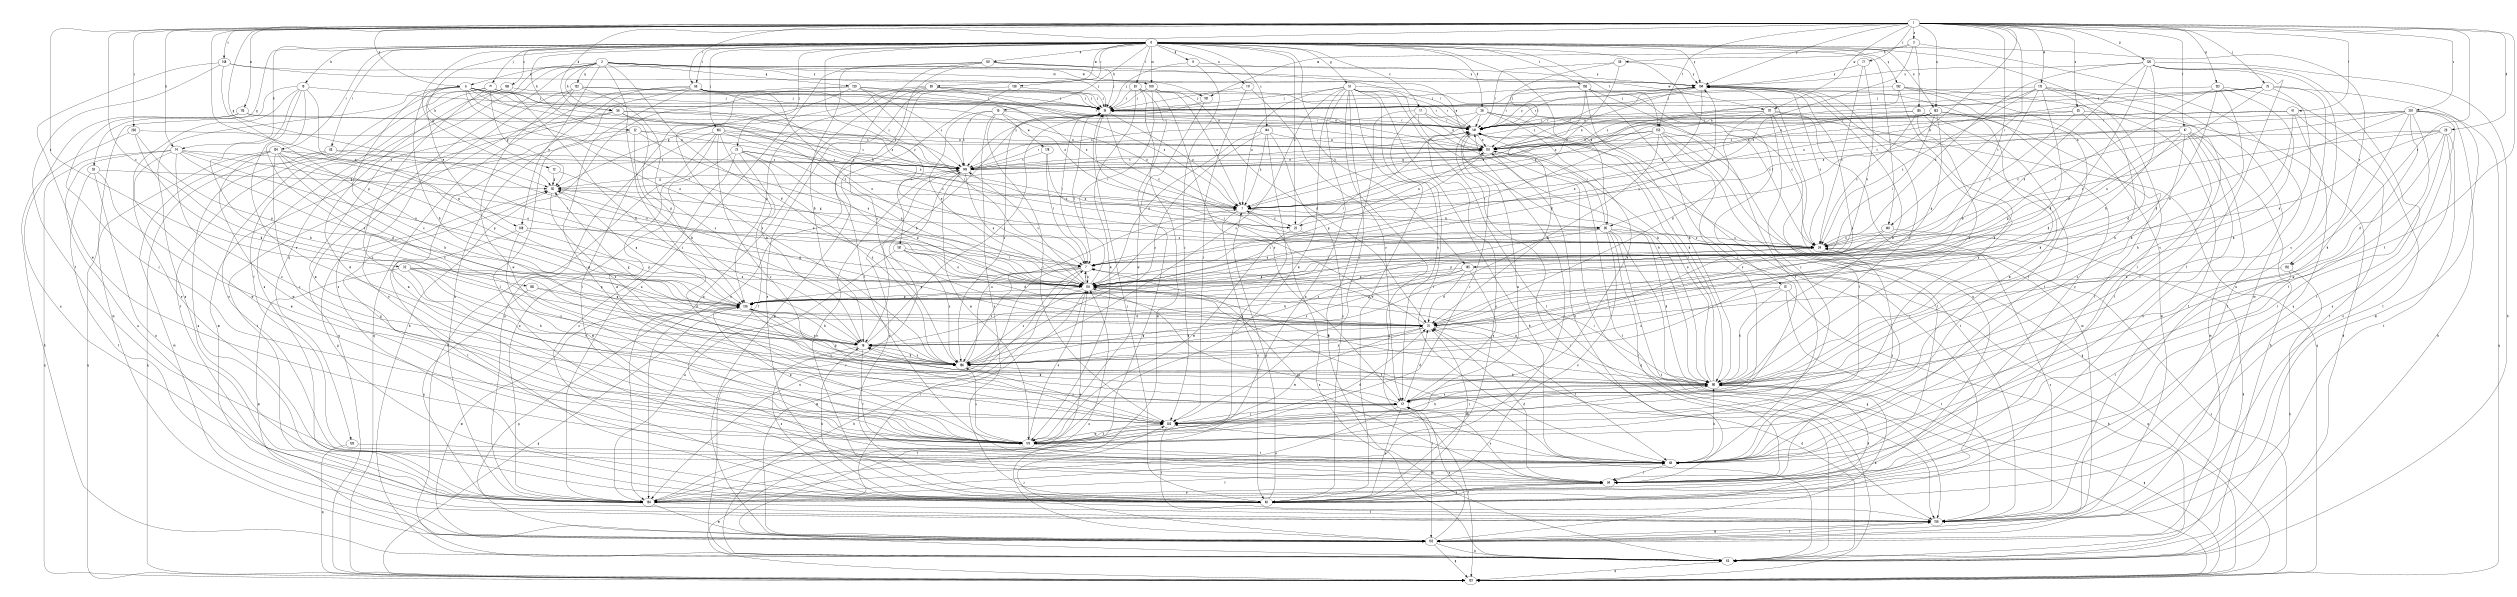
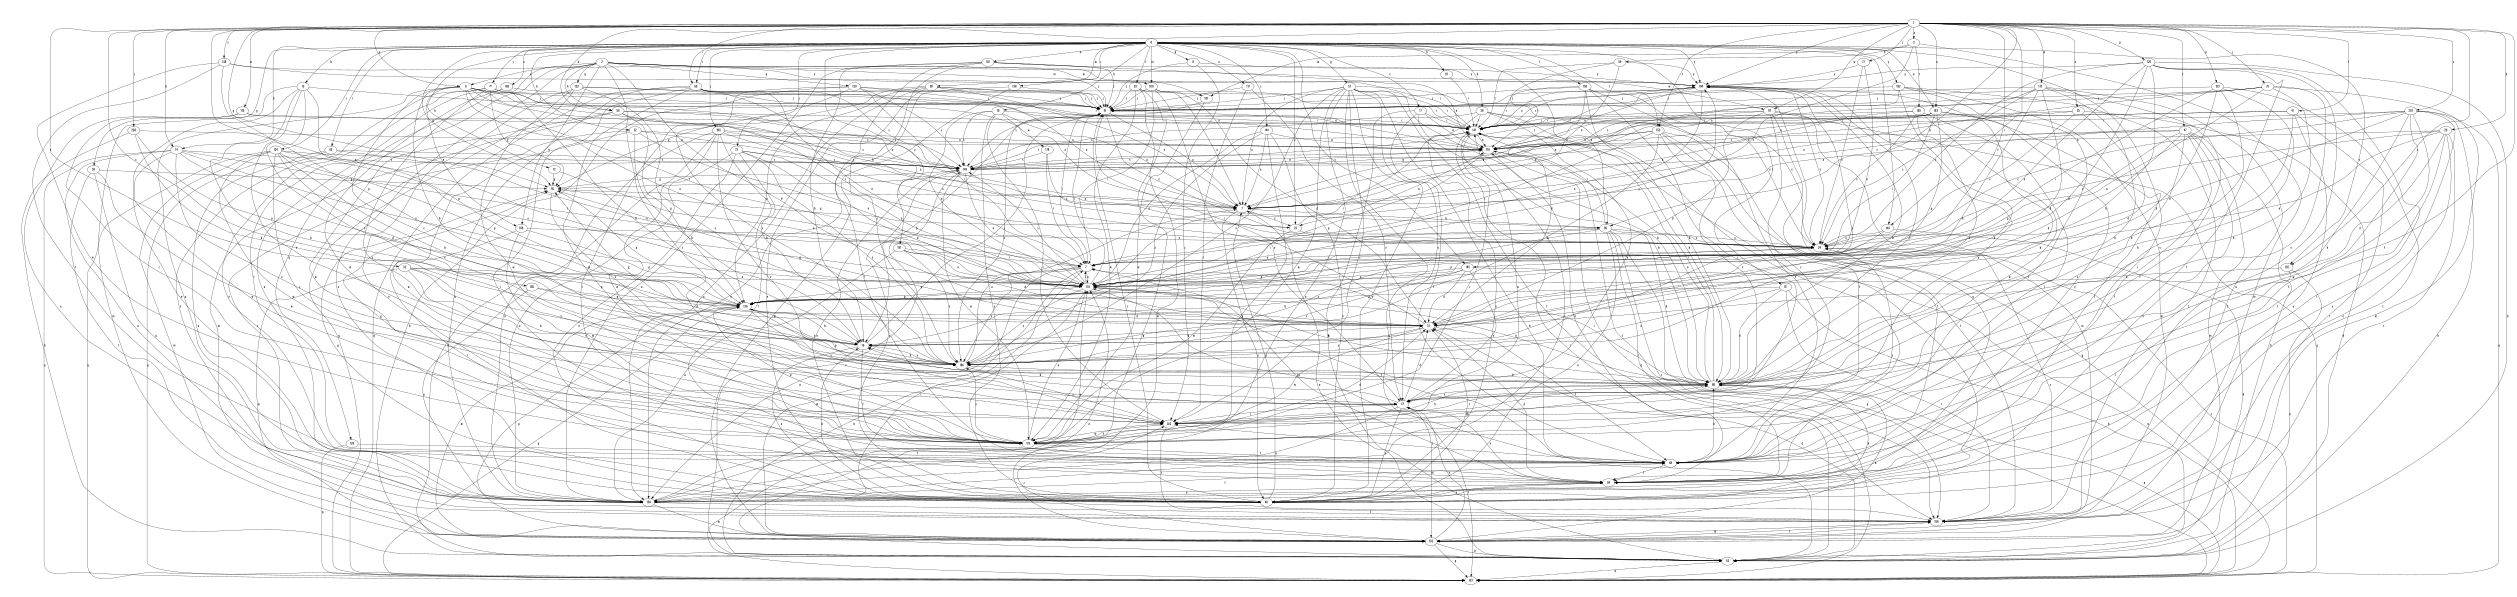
none -> (1447, 74)
